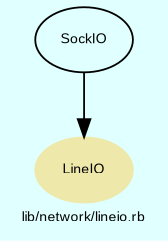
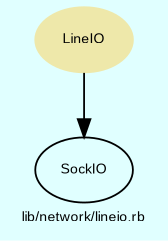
(84, 96) -> (84, 96)
